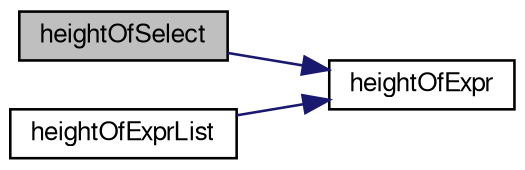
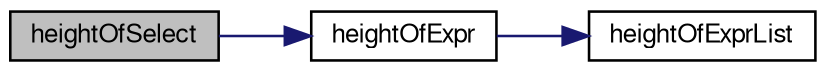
(270, 110) -> (530, 36)
